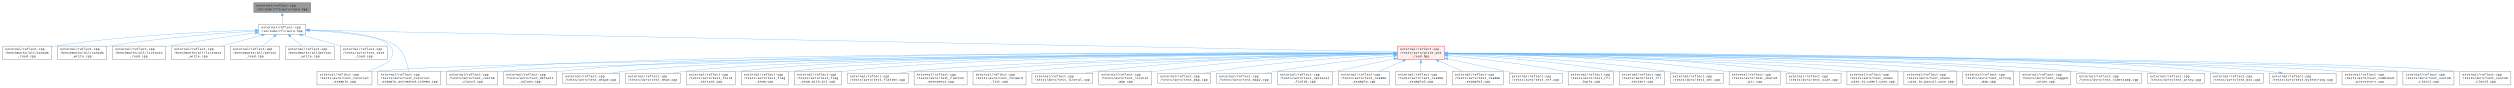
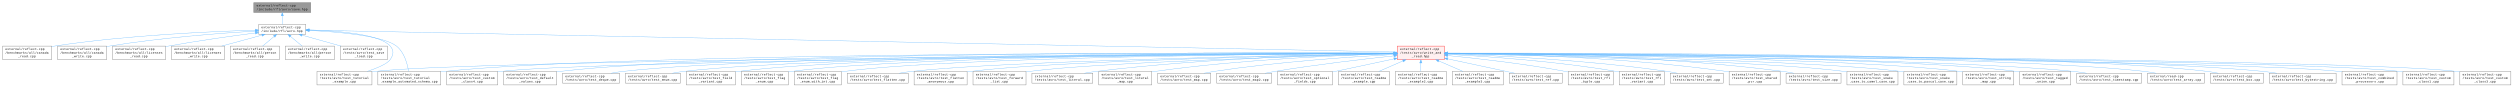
(1862, 57) -> (1863, 57)
(2176, 78) -> (2176, 78)
